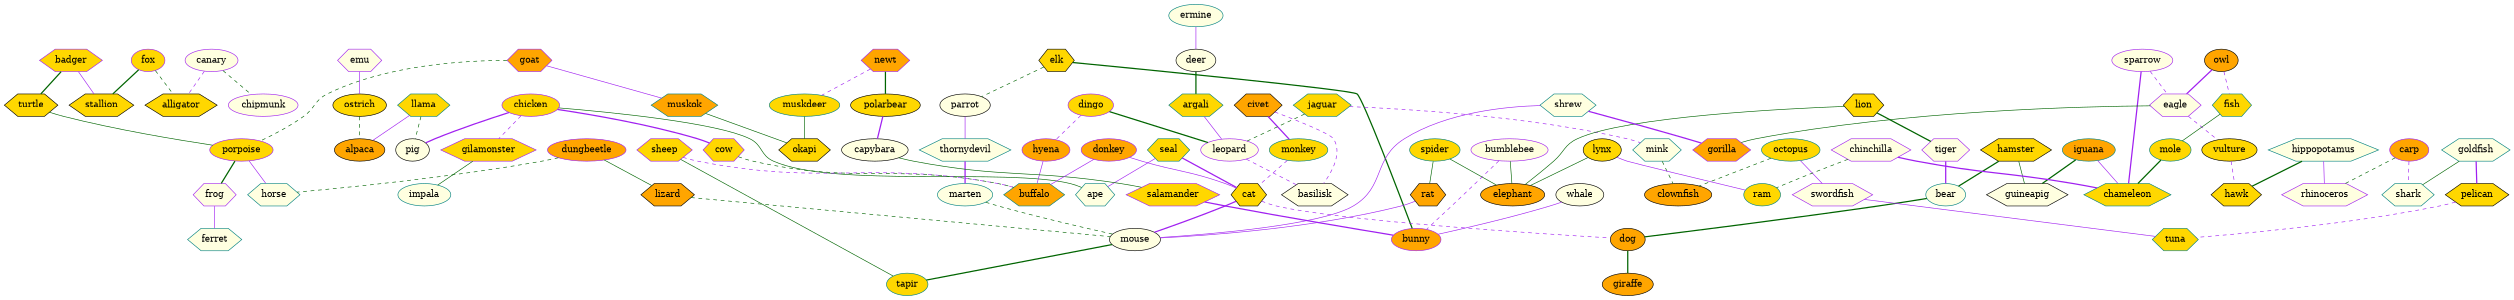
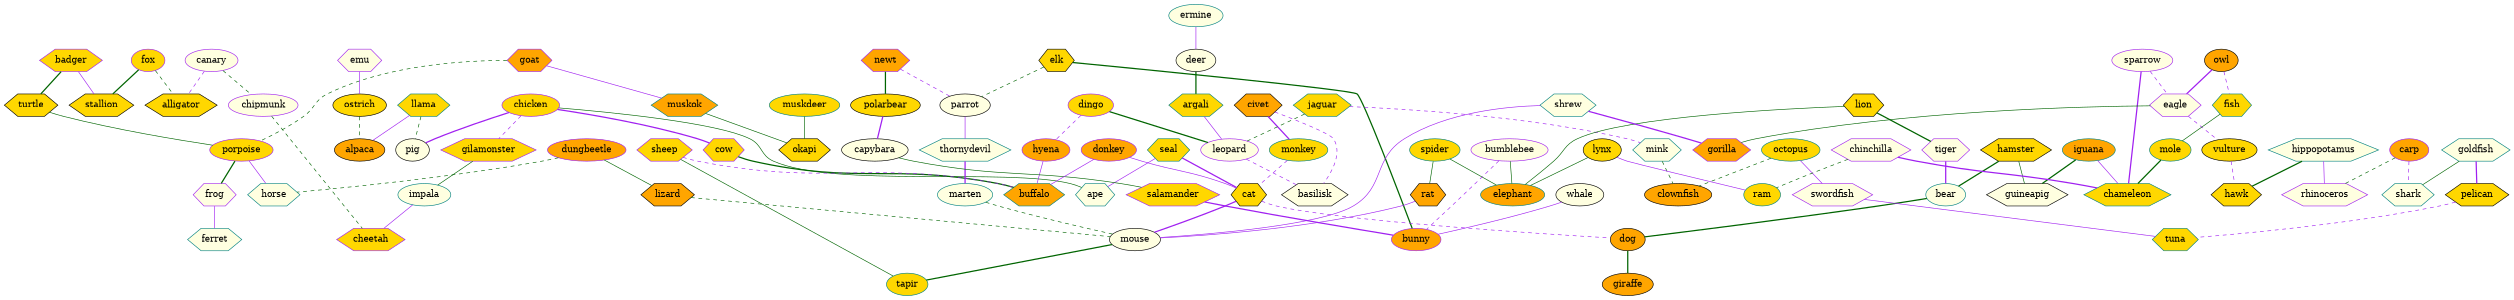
(846, 82) -> (925, 83)
(876, 174) -> (876, 174)
(1513, 195) -> (1513, 195)
none -> (371, 240)
